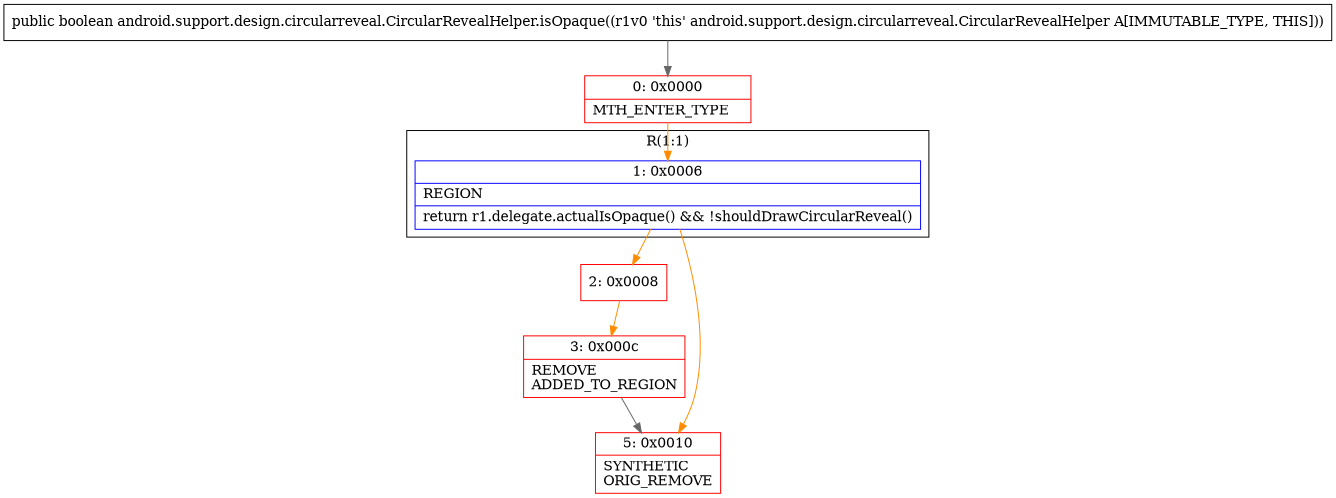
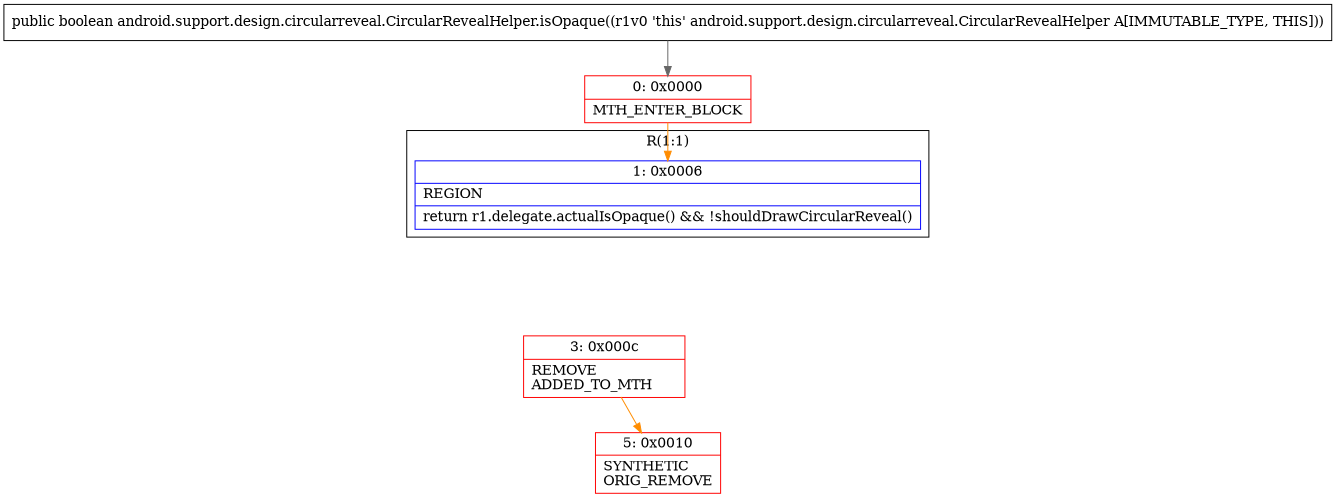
(661, 110) -> (668, 110)
(624, 283) -> none
(699, 327) -> none
(604, 385) -> (592, 385)
(629, 411) -> (629, 411)
